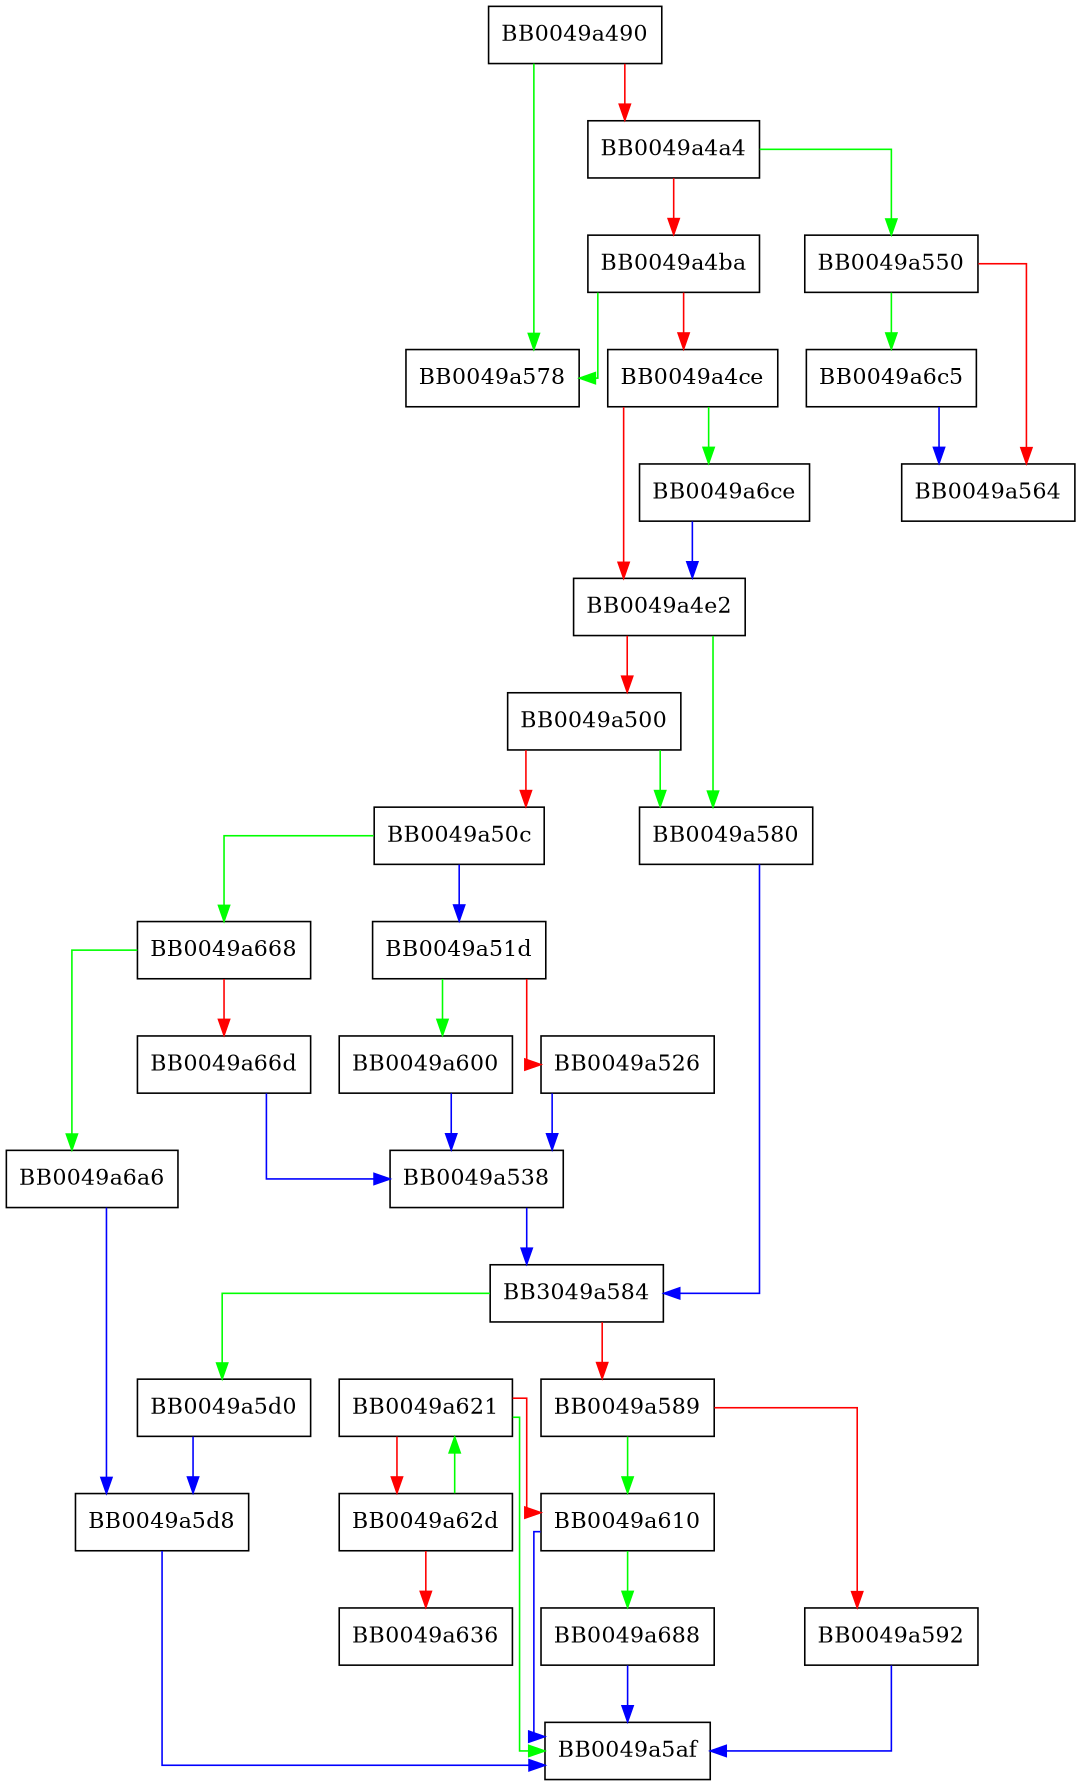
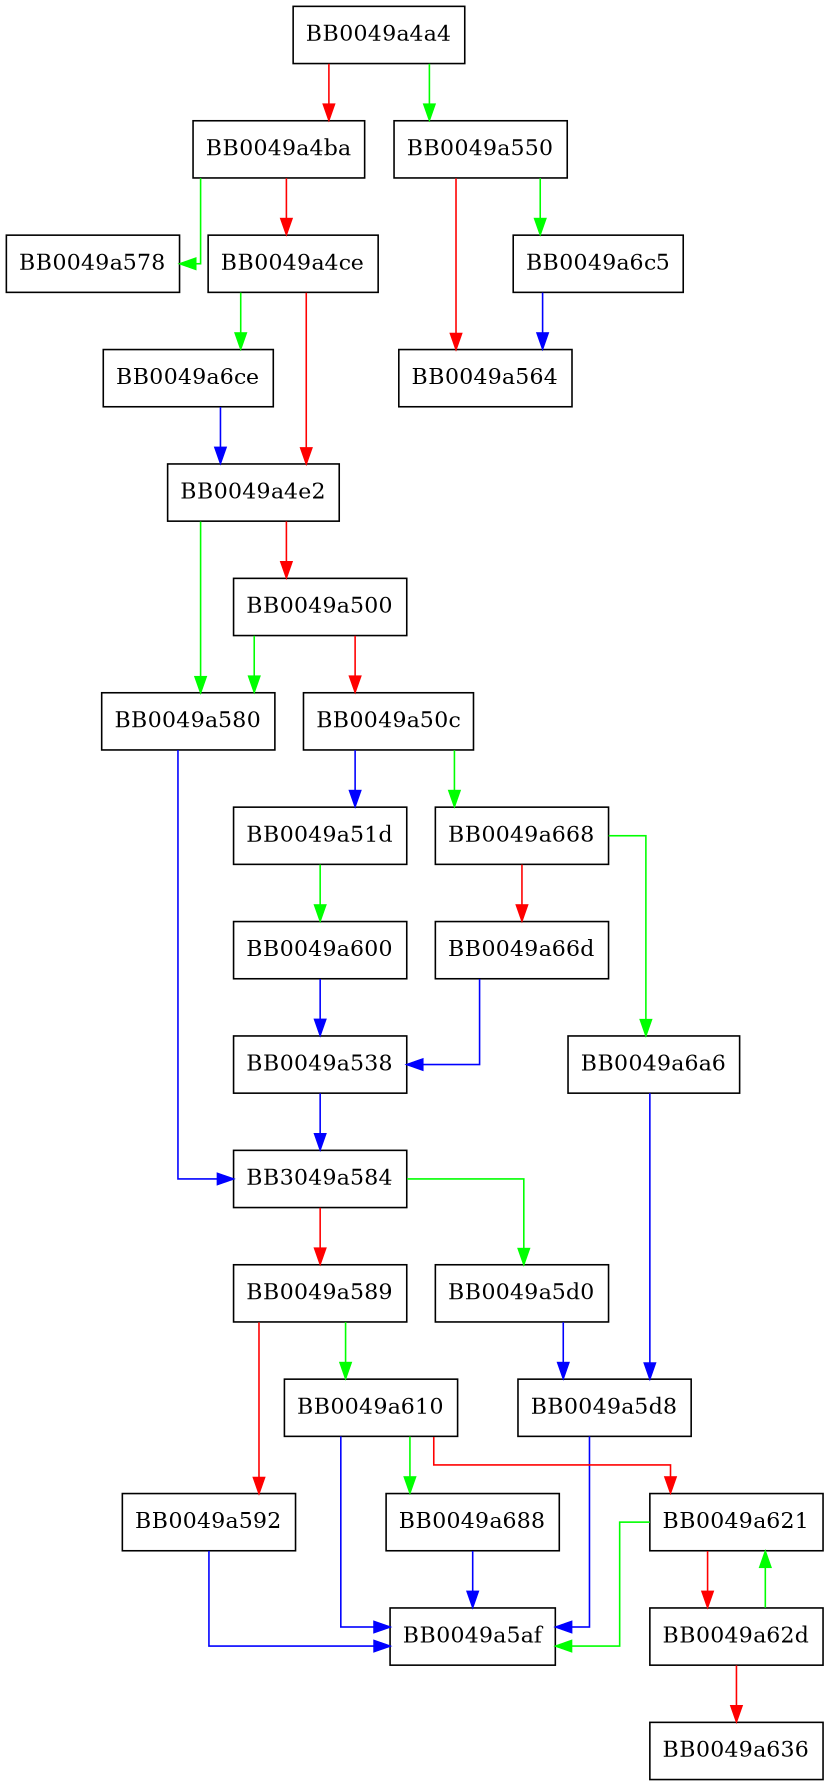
(575, 35) -> none
(628, 1065) -> none
(527, 1449) -> (544, 1465)
